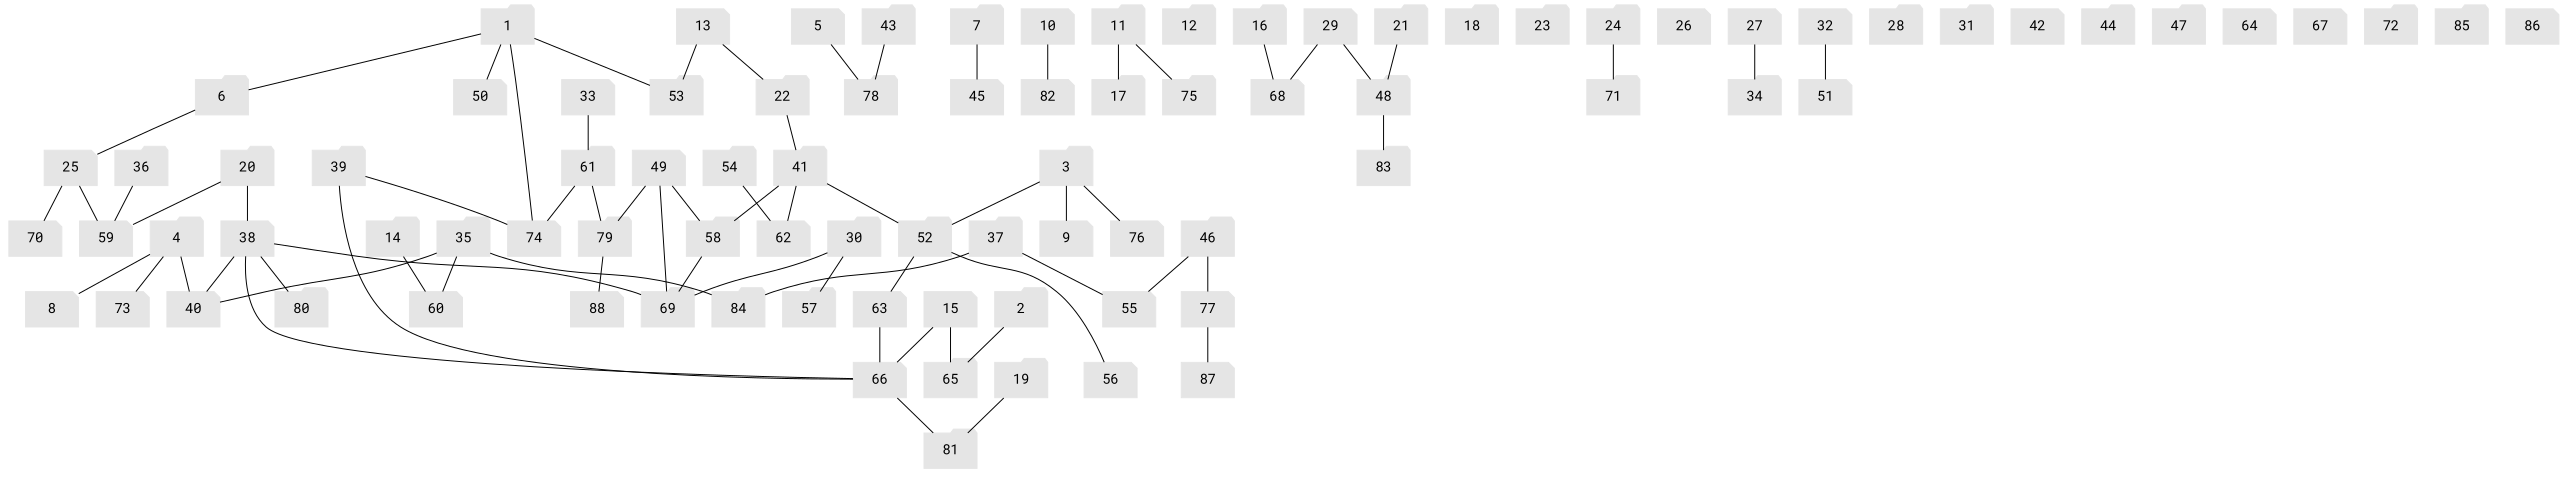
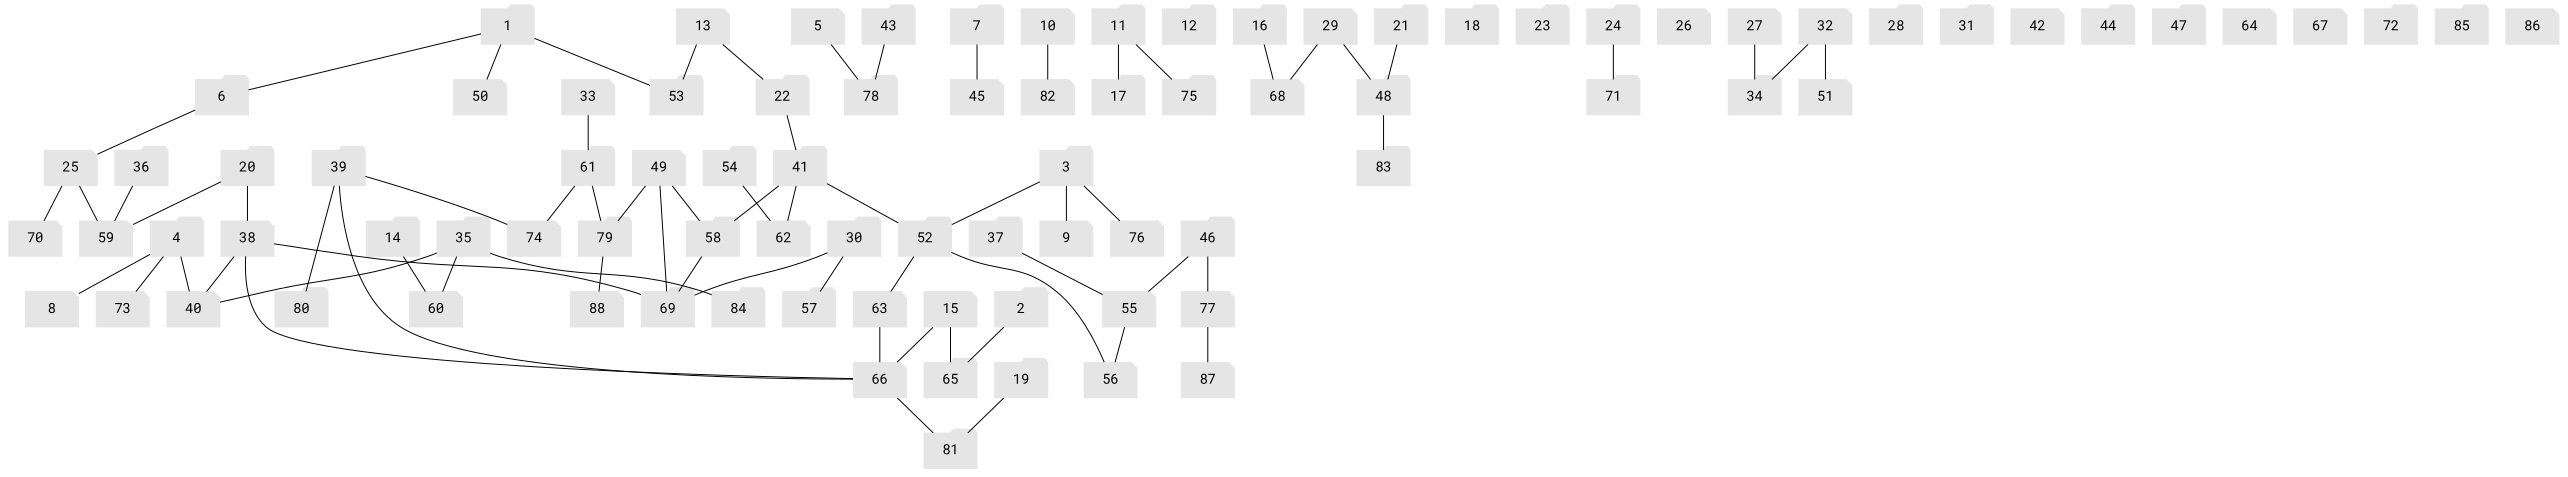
none -> (1790, 62)
(522, 132) -> none
(275, 274) -> (320, 239)
(867, 274) -> none
none -> (1120, 345)
